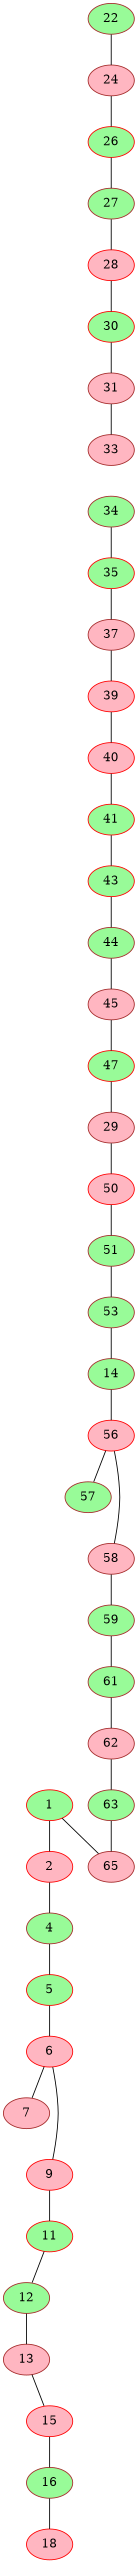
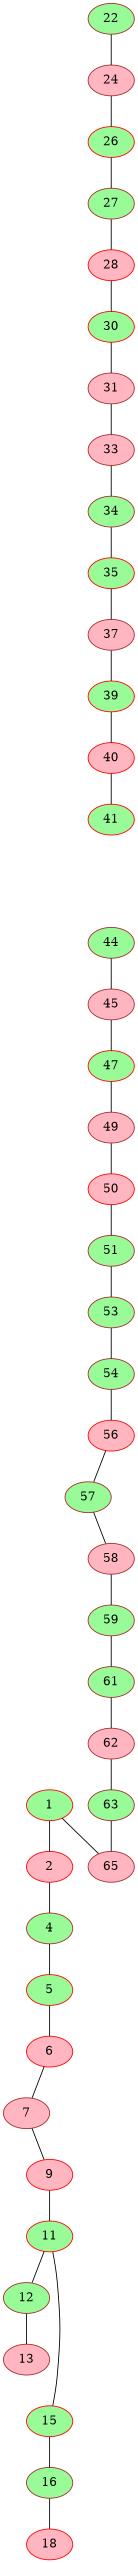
none -> (111, 481)
(111, 696) -> (111, 696)
(111, 881) -> none
(111, 1128) -> (111, 1128)
(111, 1374) -> (111, 1374)
(120, 1497) -> (100, 1528)
(58, 2113) -> (38, 2144)
(38, 2390) -> (60, 2329)
(50, 2421) -> (50, 2421)
